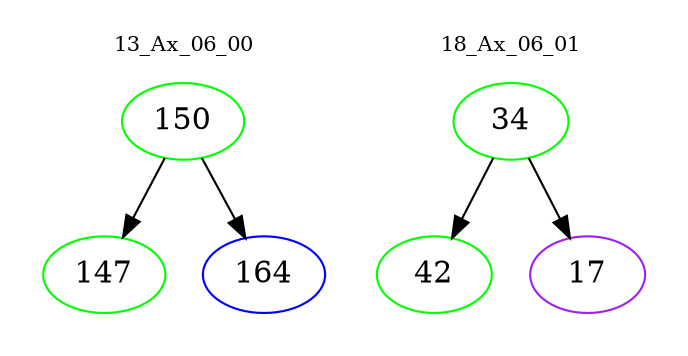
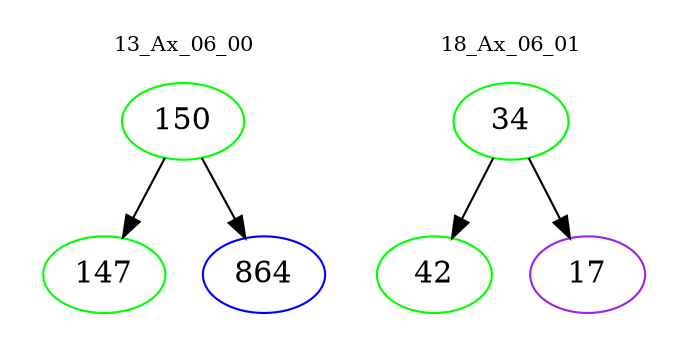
(264, 275) -> (264, 275)
